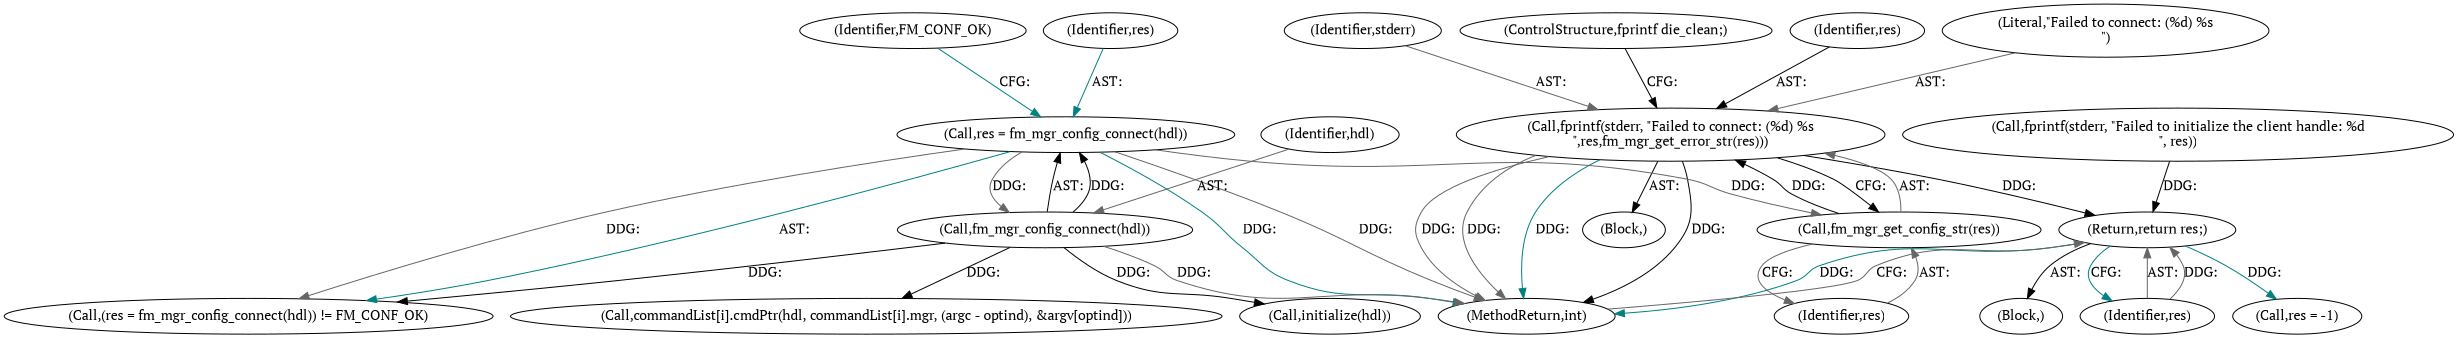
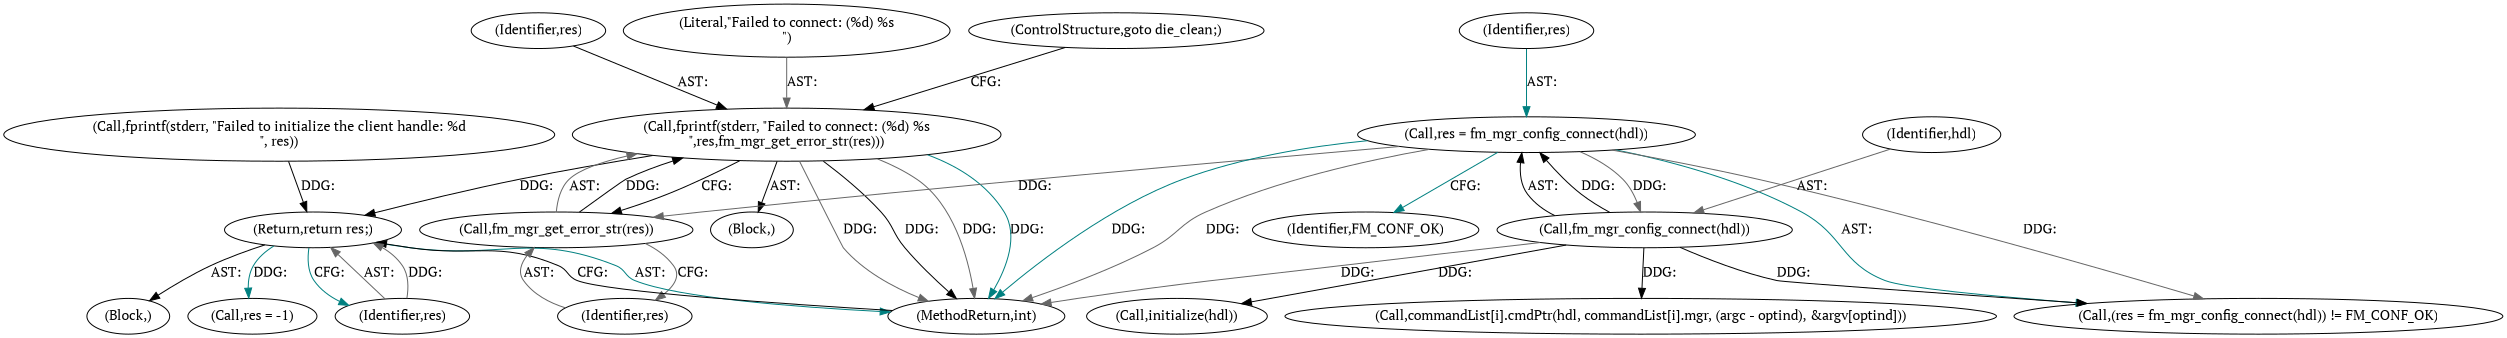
(1363, 31) -> none
(1616, 31) -> (1116, 31)
(985, 80) -> (1450, 180)
(1899, 230) -> (556, 230)
(1838, 273) -> (652, 273)
(1845, 284) -> (635, 290)
